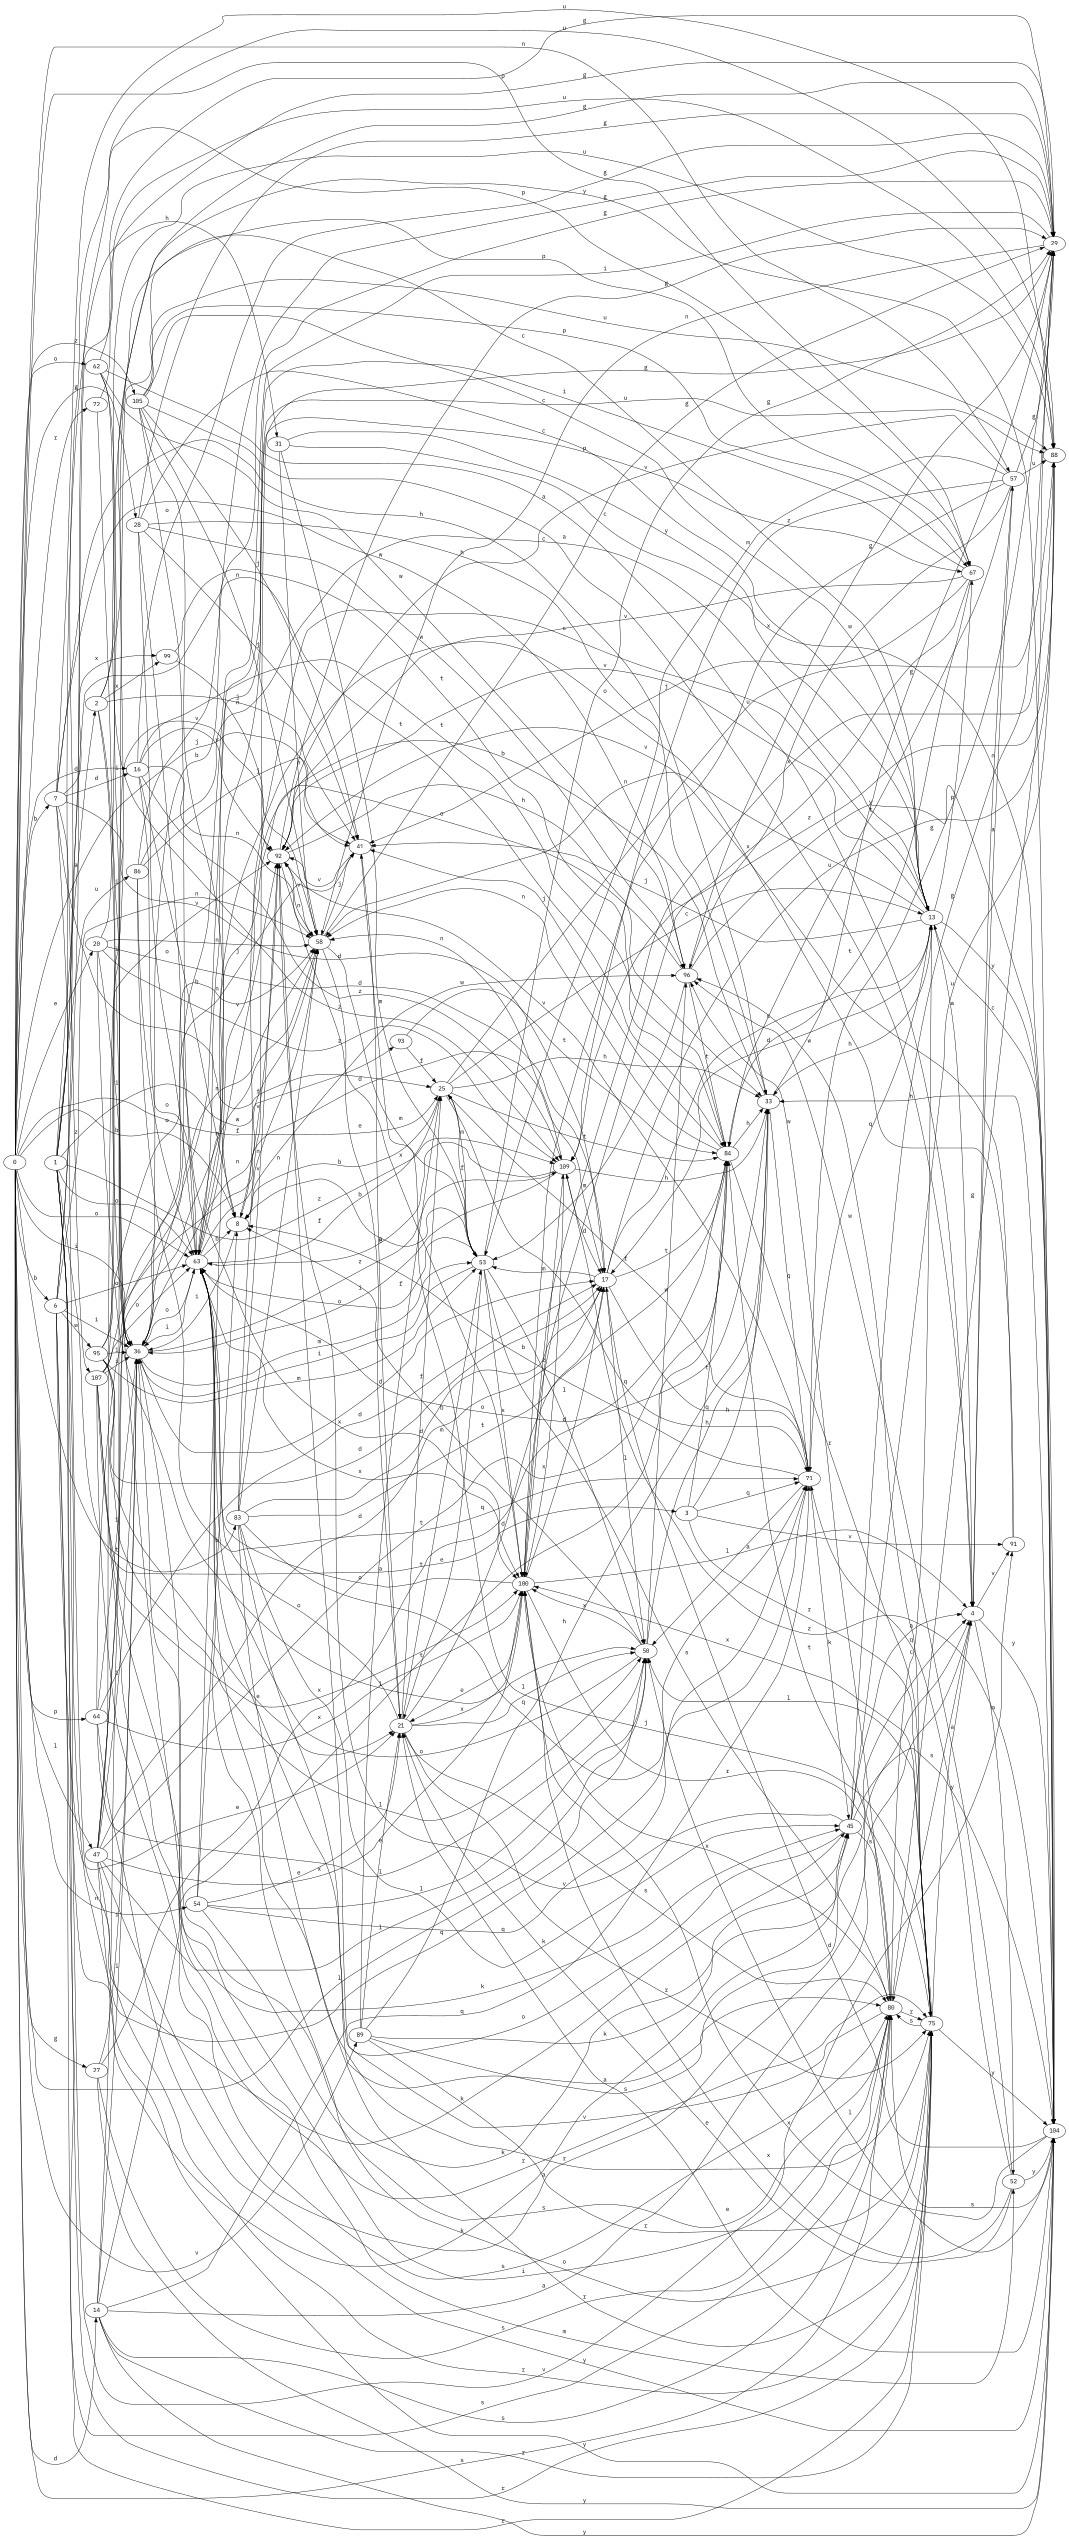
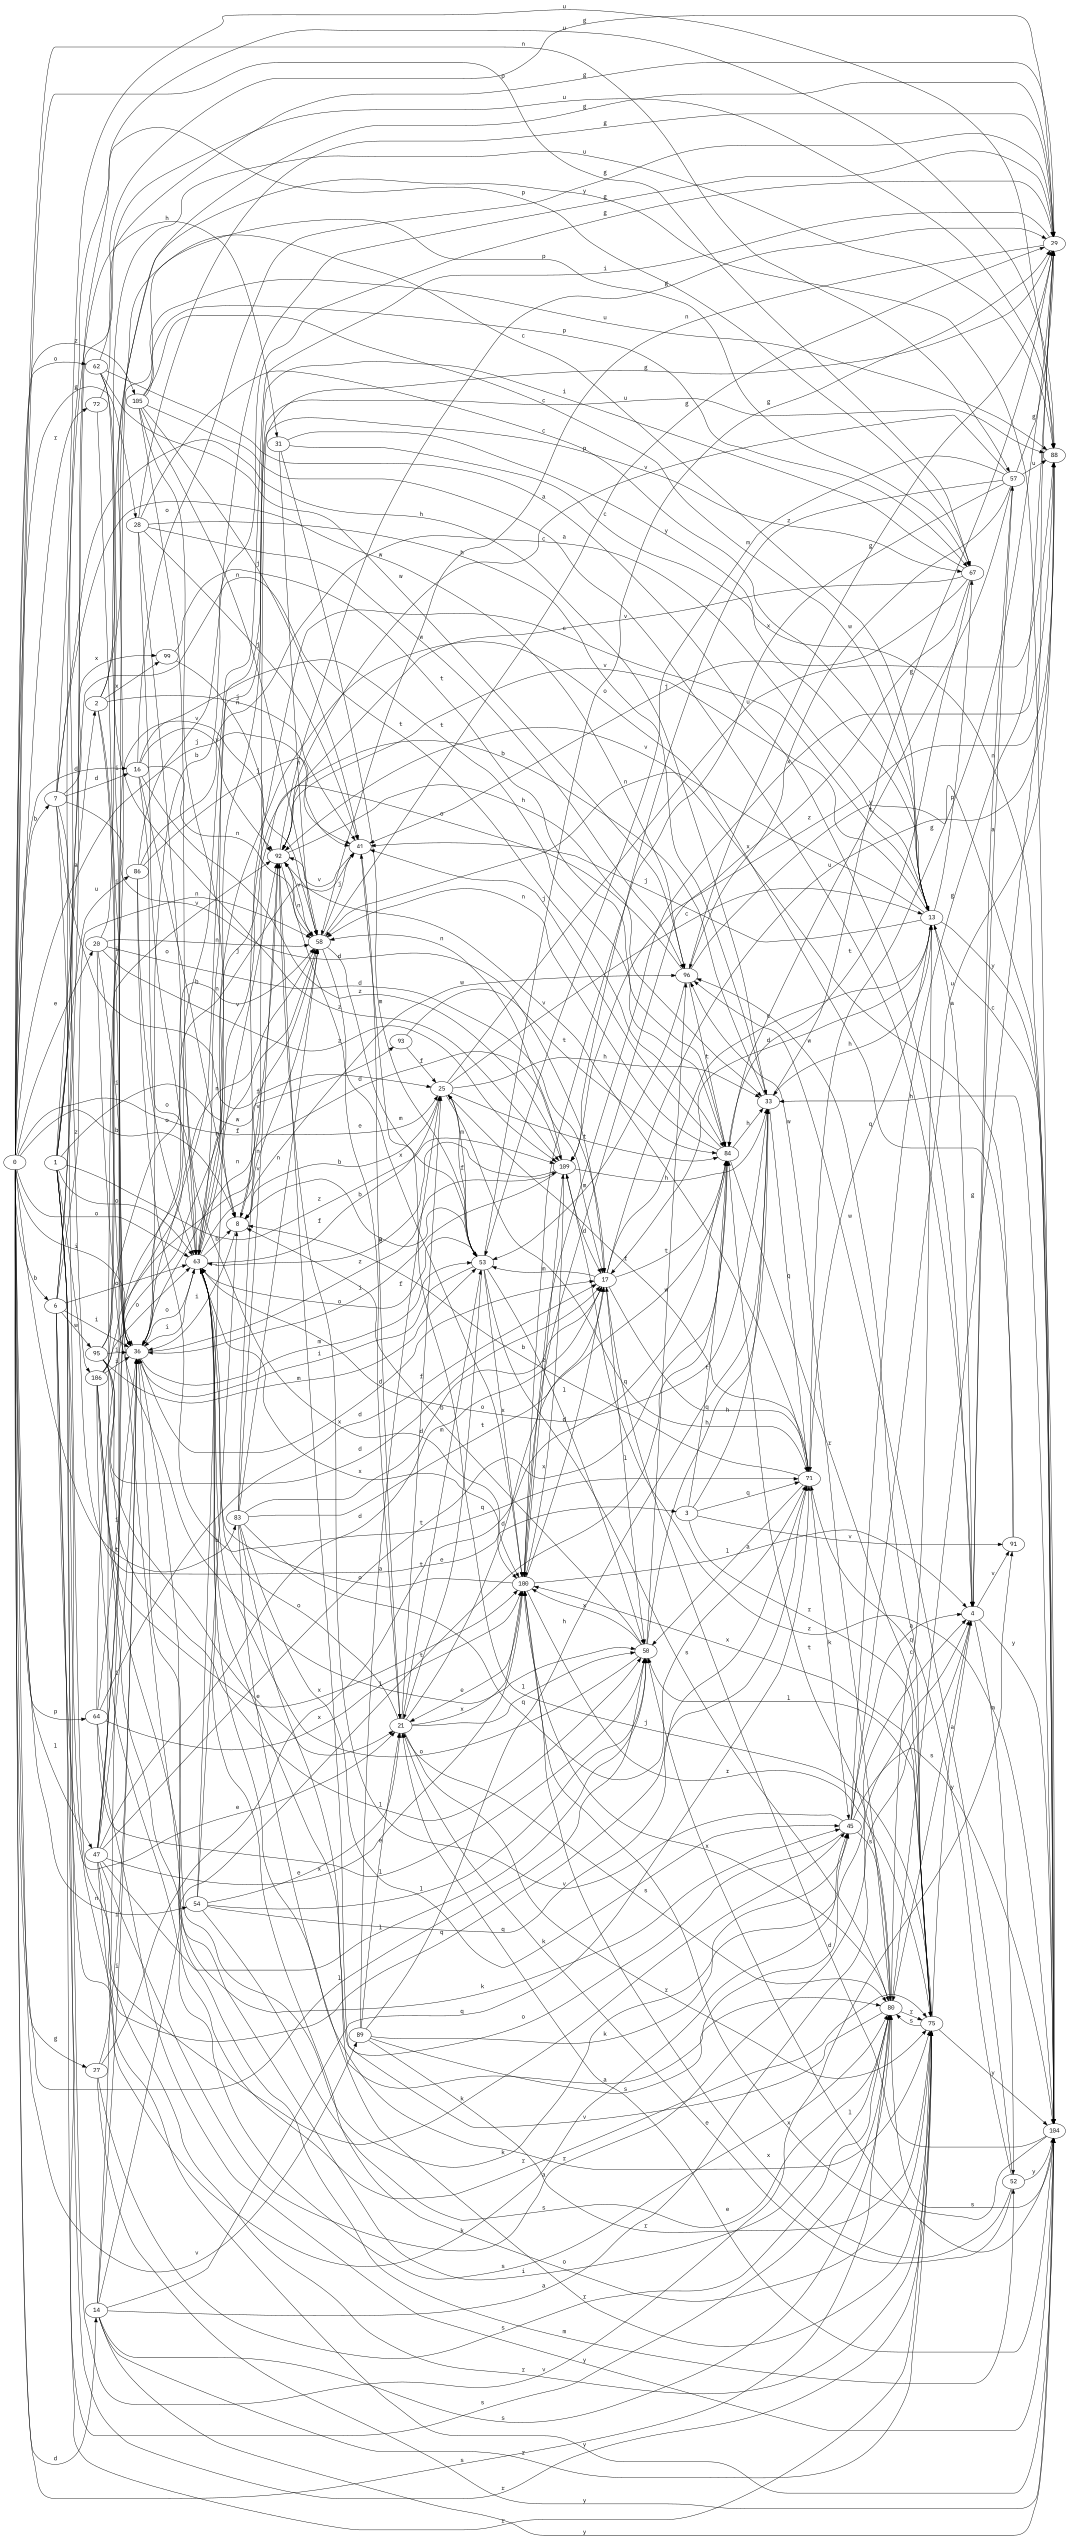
(97, 1378) -> (97, 1378)
